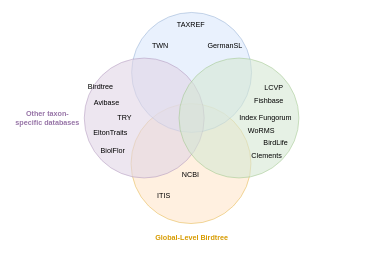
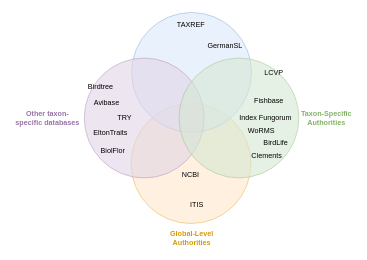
(161, 45) -> none
(274, 88) -> (274, 73)
none -> (327, 118)
(164, 196) -> (197, 205)
(192, 238) -> (192, 238)
